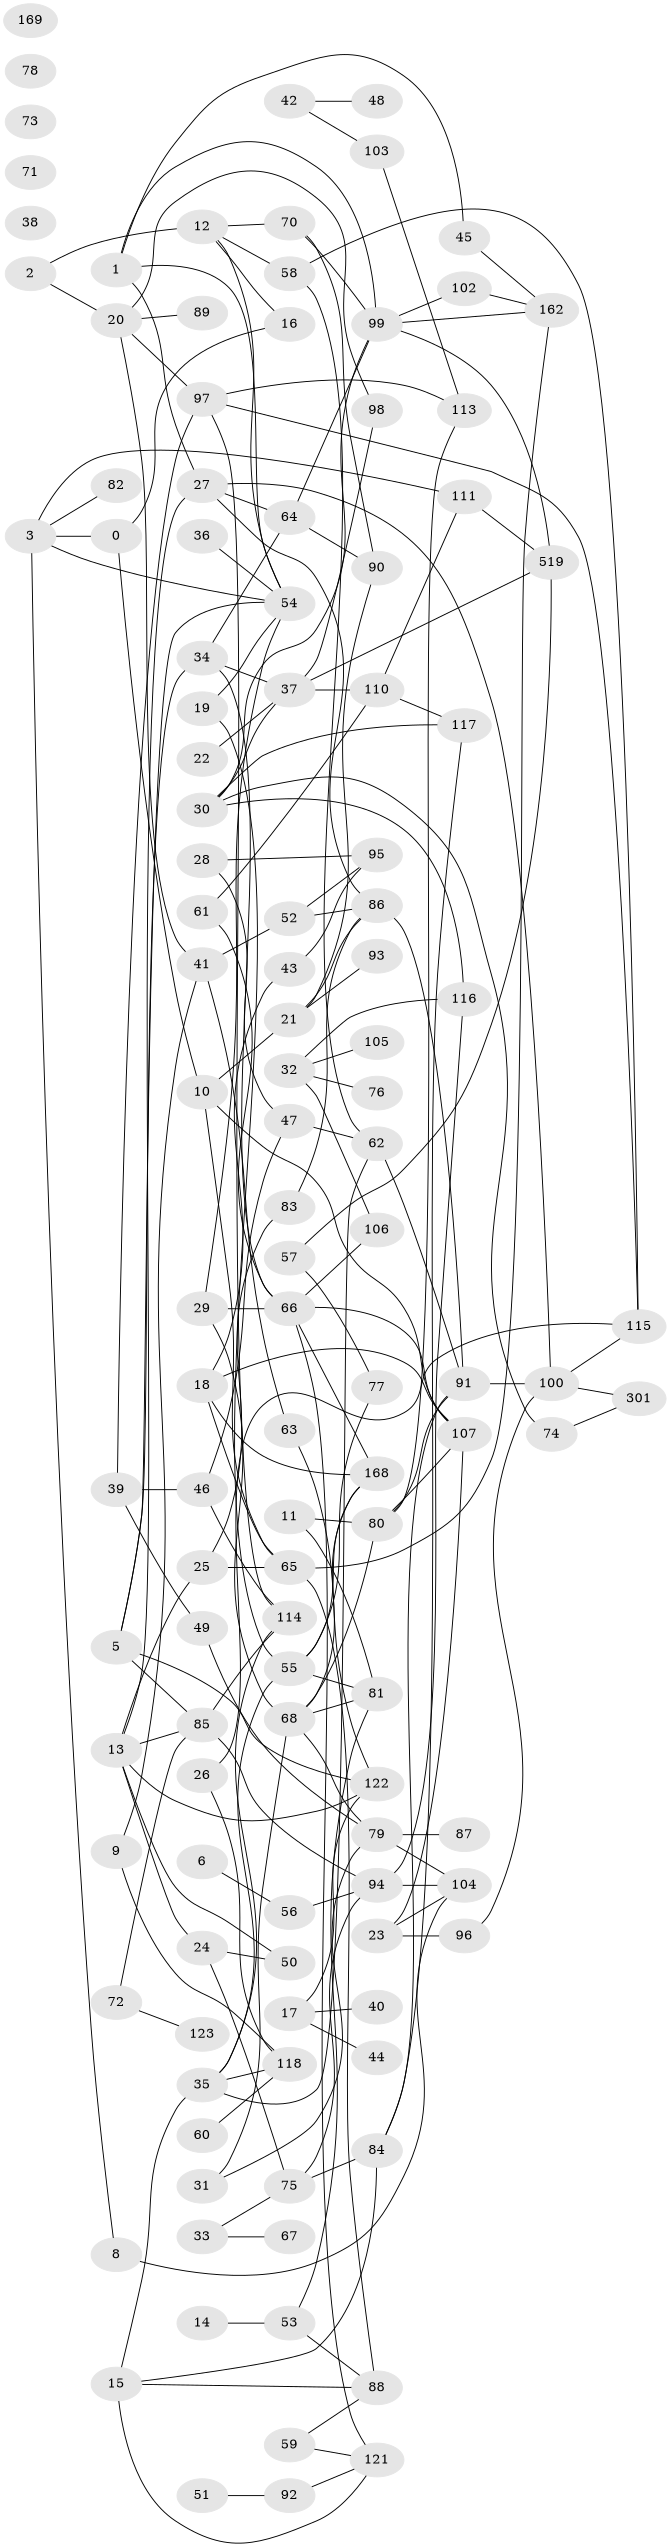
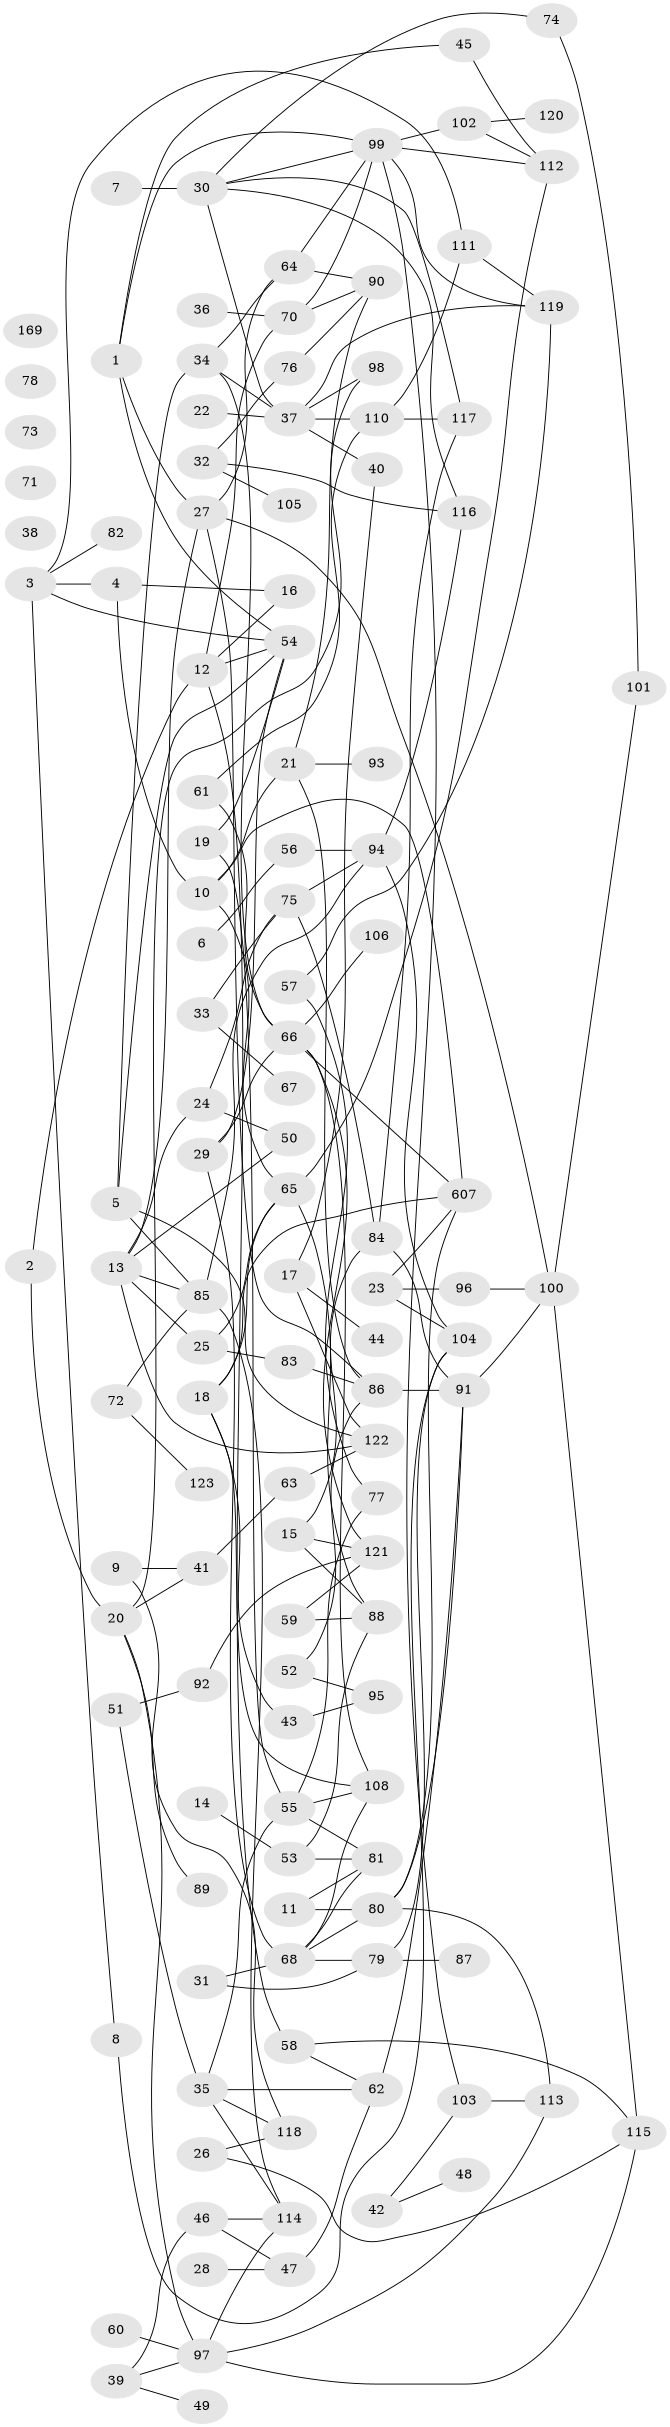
none -> (552, 116)
none -> (116, 188)
(552, 310) -> (552, 167)
none -> (334, 326)
none -> (339, 448)
(116, 536) -> (116, 584)
(552, 562) -> (552, 308)
(246, 570) -> (246, 314)
(290, 858) -> none
(246, 942) -> none
none -> (422, 1123)
(340, 1147) -> none
(639, 1399) -> (639, 688)
(464, 1434) -> (464, 1195)
(377, 1474) -> (377, 1787)
(287, 1770) -> none
(239, 2106) -> (159, 2343)
(149, 2230) -> (152, 1901)
